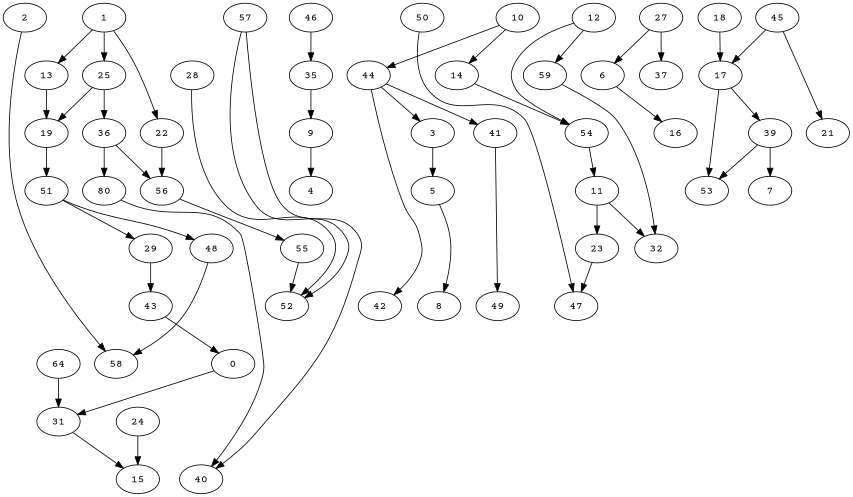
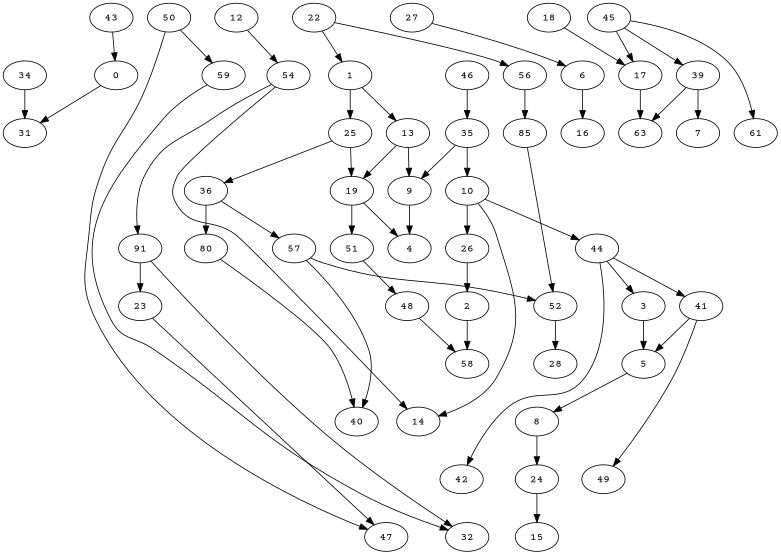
(572, 43) -> (194, 44)
(137, 69) -> (330, 43)
(661, 75) -> none
(743, 101) -> (650, 44)
(518, 103) -> (238, 236)
(828, 133) -> (756, 133)
none -> (409, 158)
none -> (467, 158)
(130, 159) -> (247, 217)
(597, 191) -> (140, 248)
(707, 191) -> (640, 133)
none -> (378, 217)
(251, 219) -> (555, 331)
(151, 248) -> none
(302, 248) -> (525, 133)
none -> (467, 248)
none -> (675, 332)
(59, 364) -> (25, 75)
none -> (537, 446)
(95, 448) -> none
